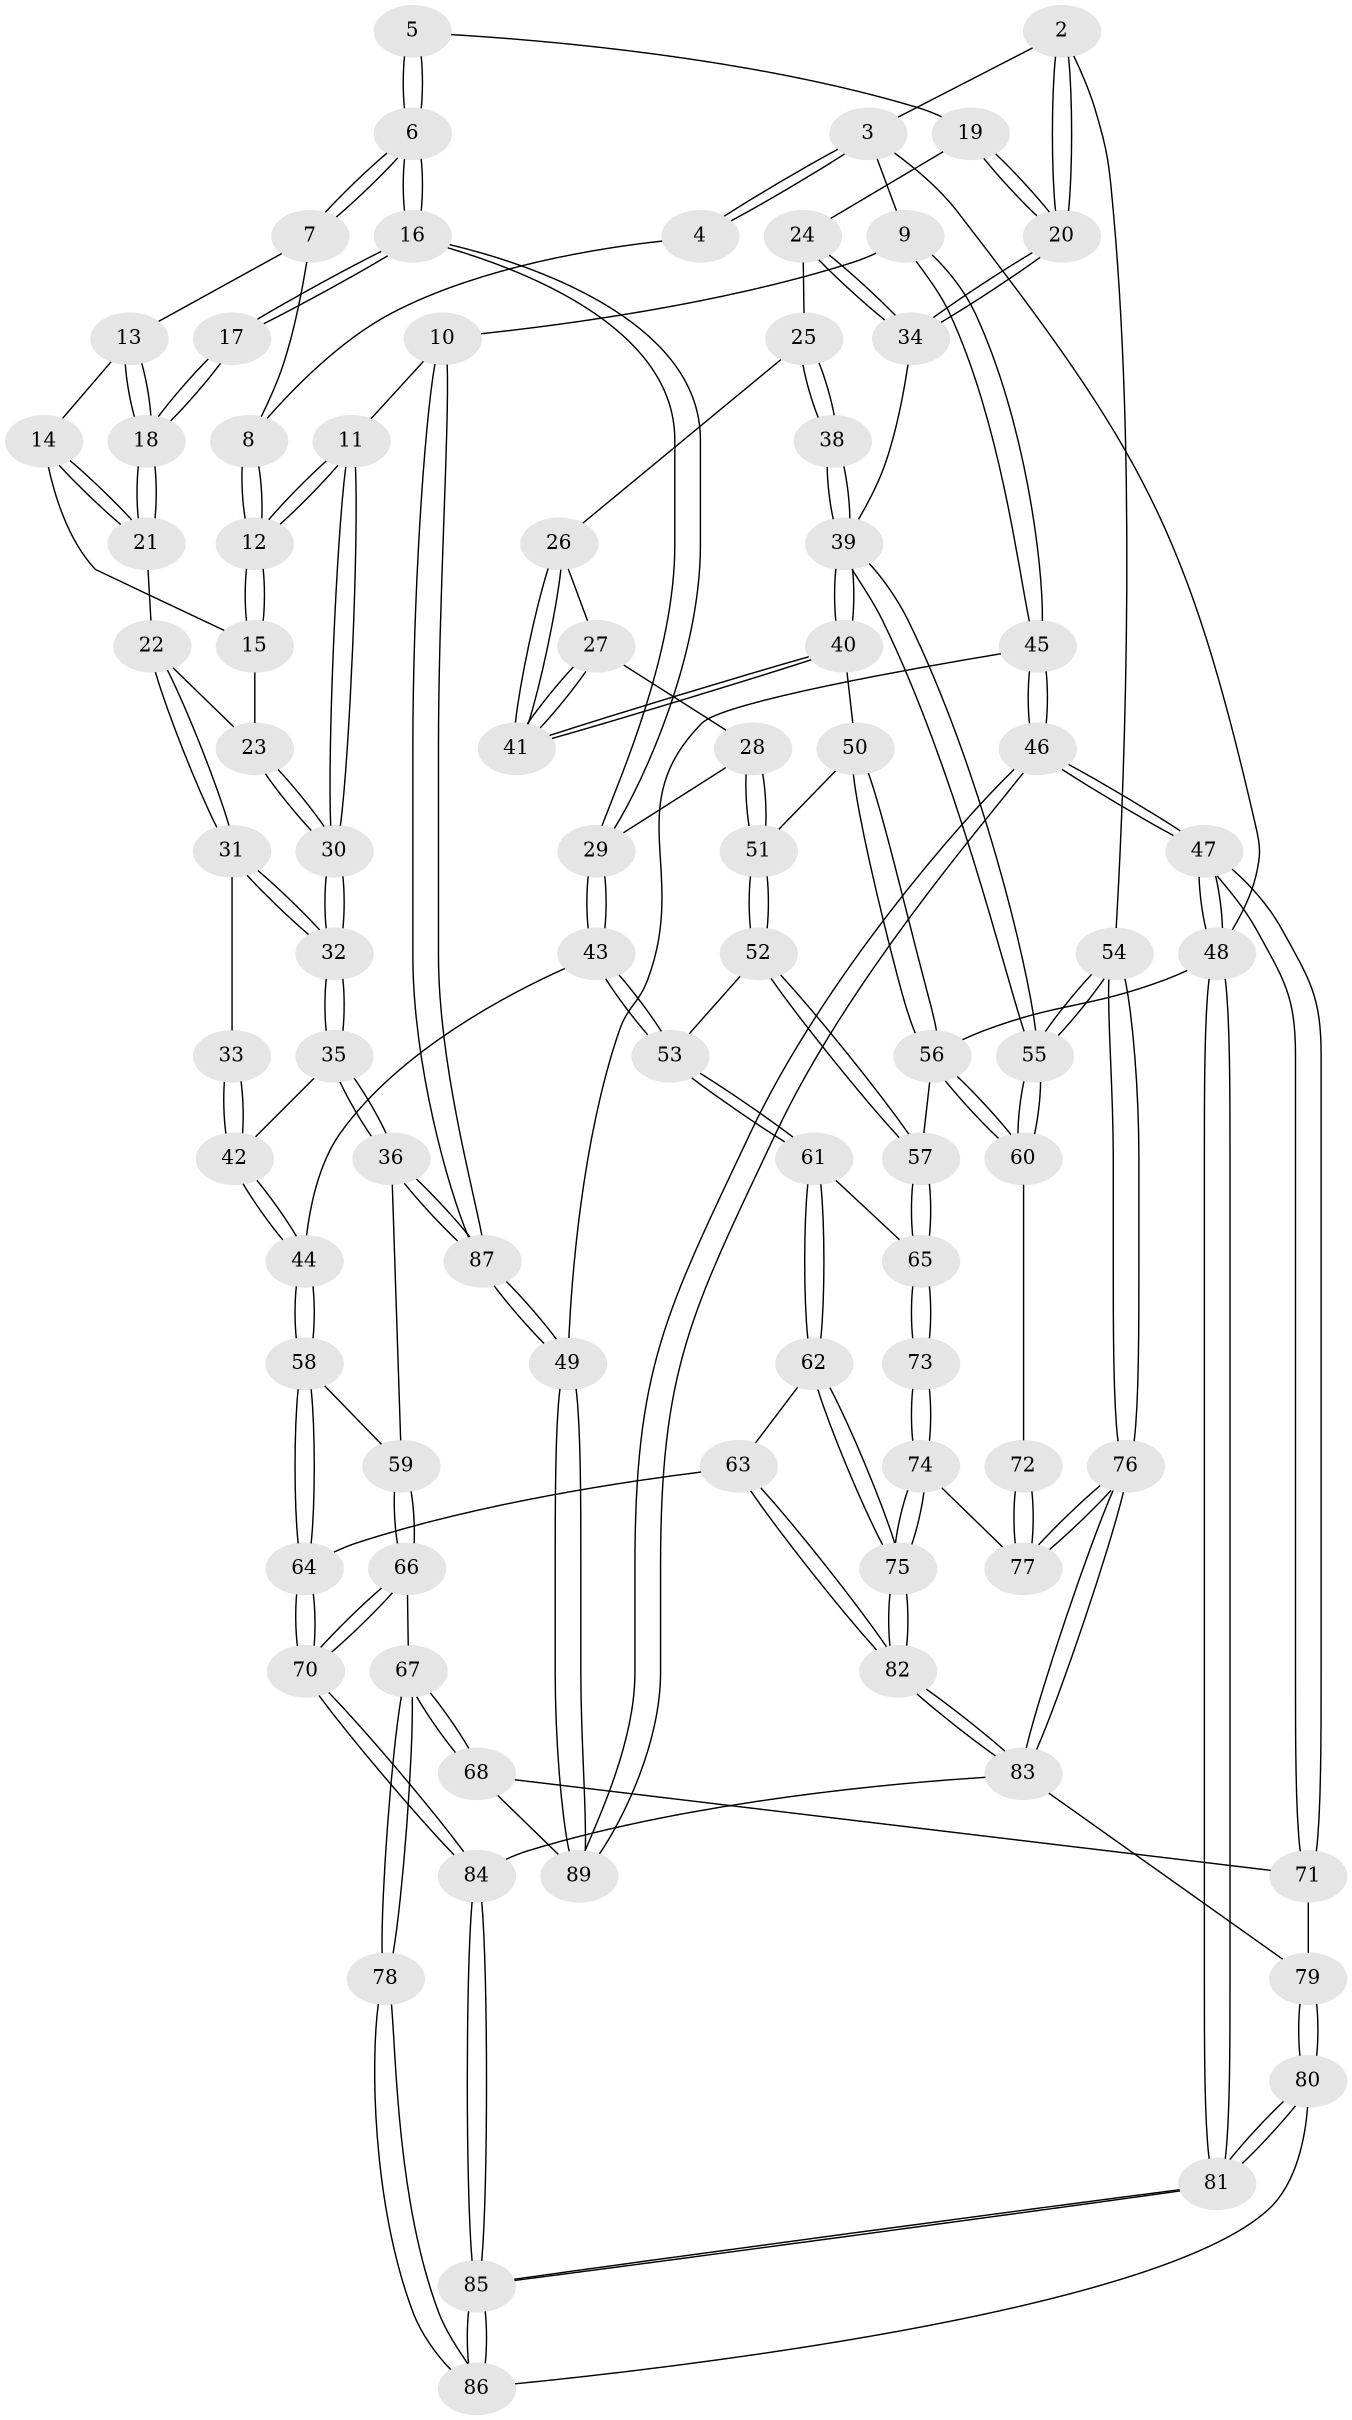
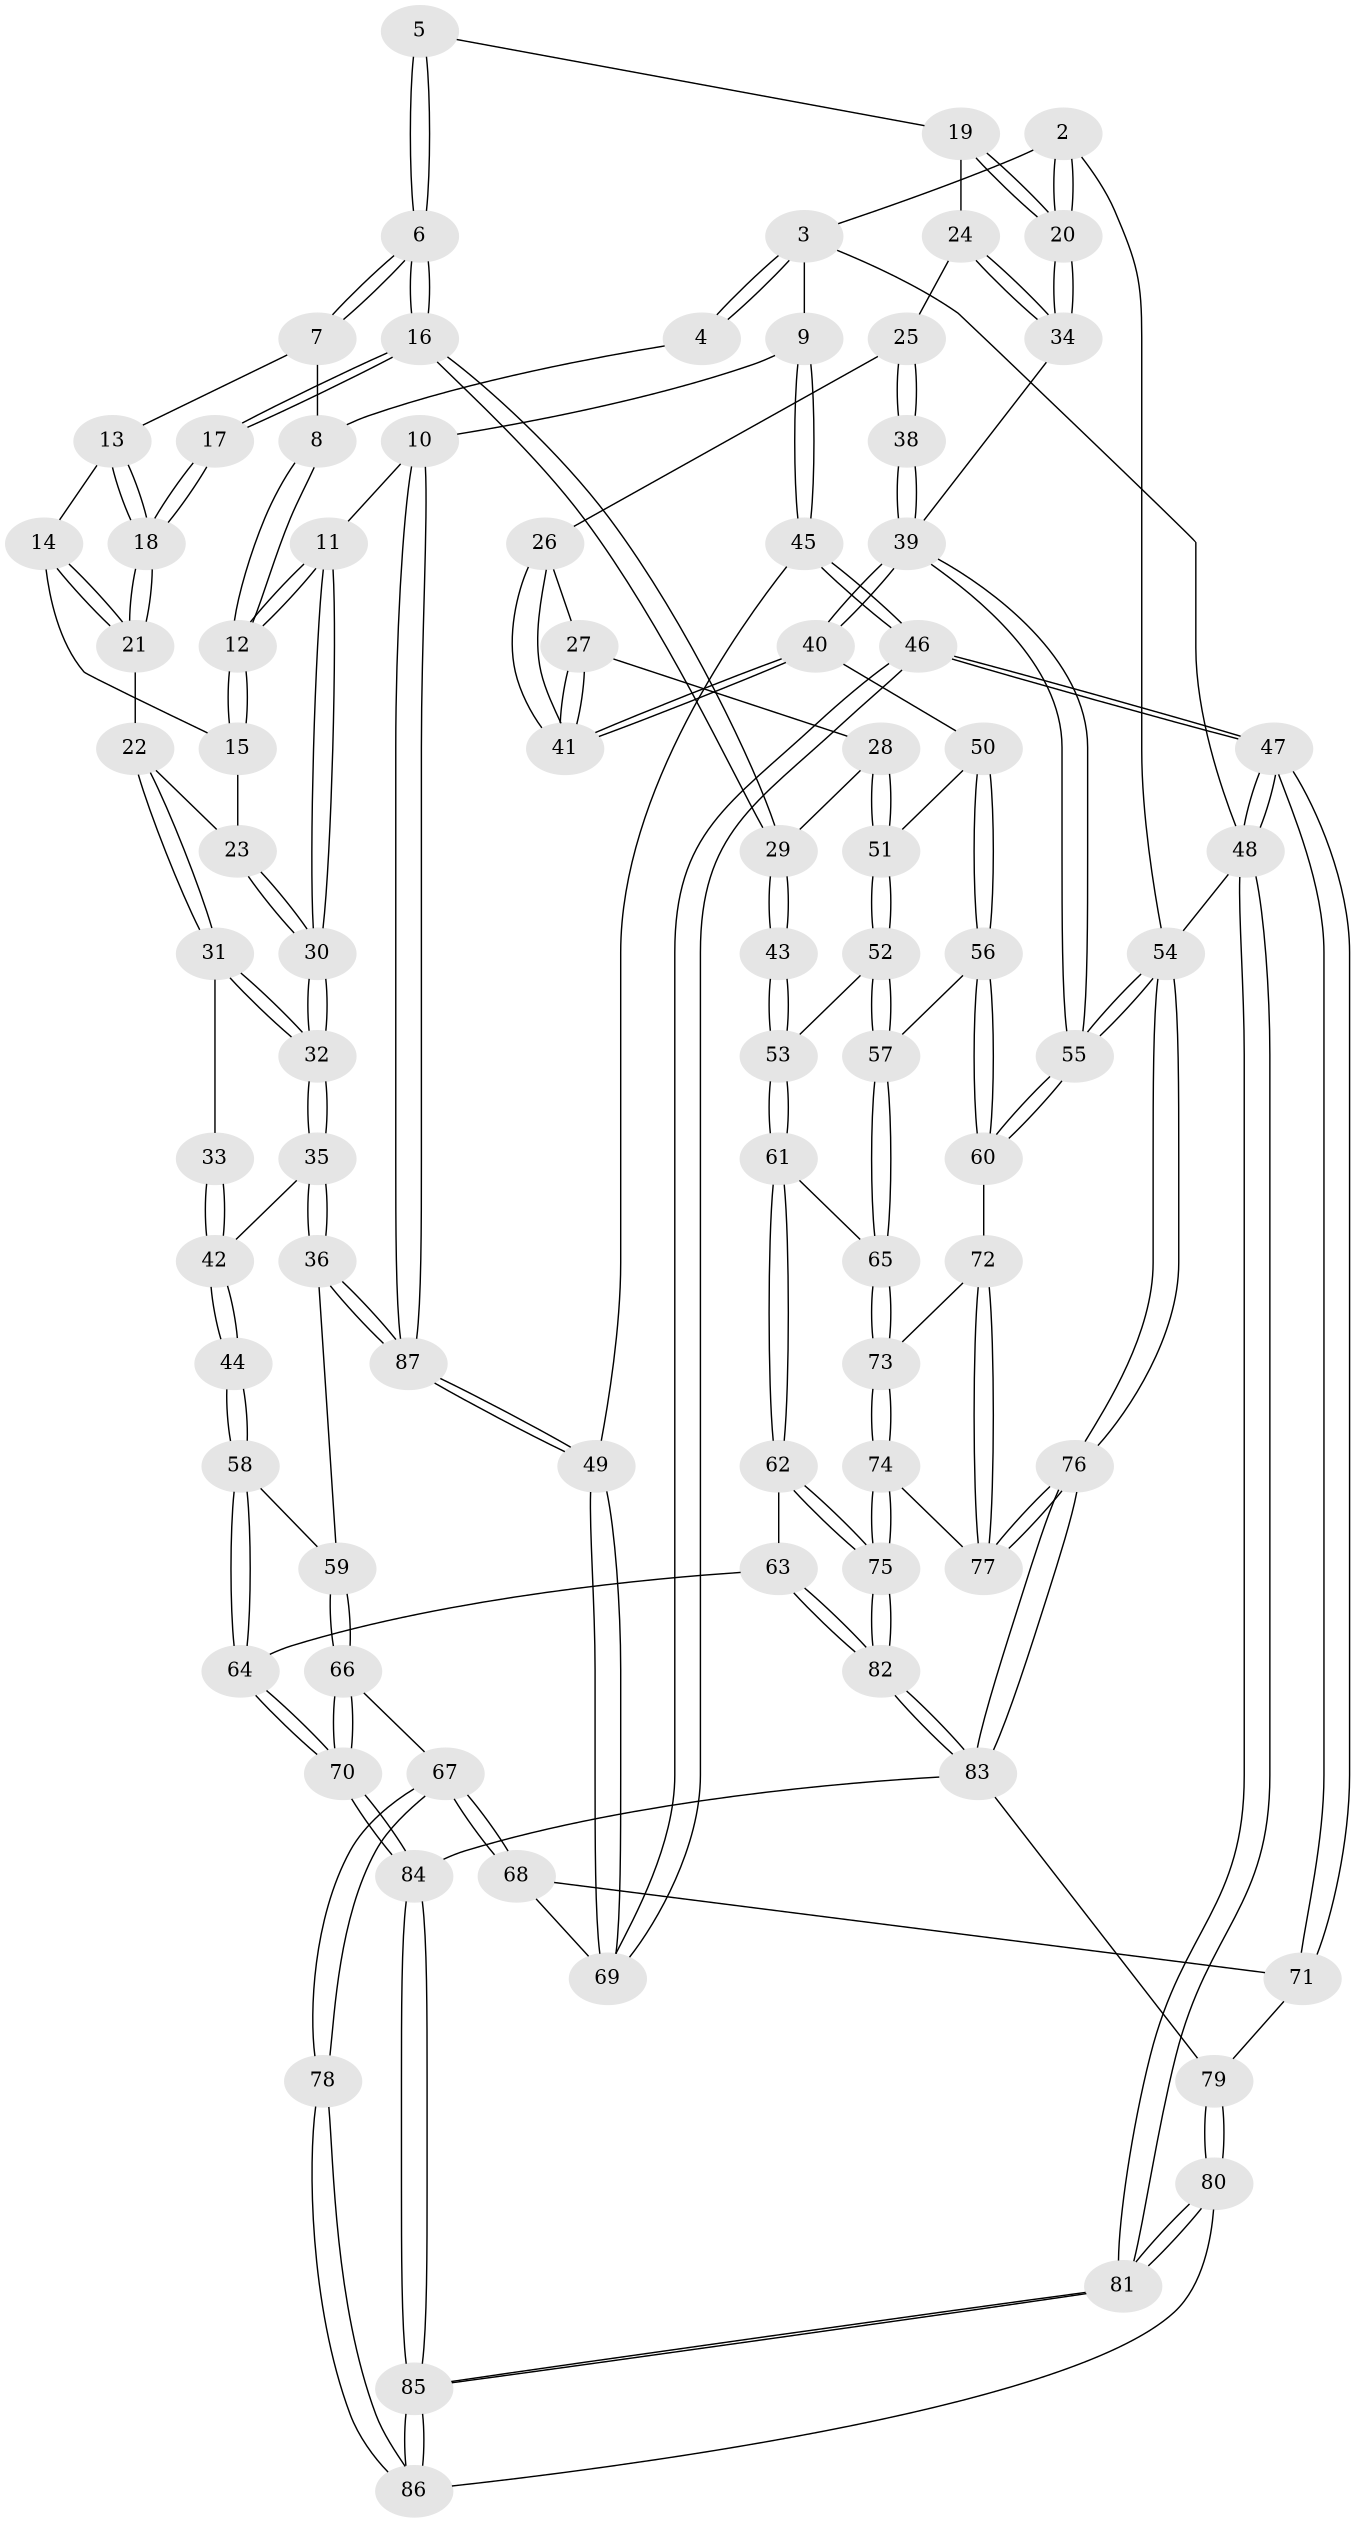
(1046, 1012) -> (1206, 903)
(399, 1070) -> none
none -> (933, 1312)
(579, 1876) -> (608, 1979)
